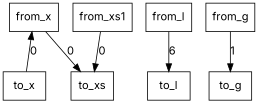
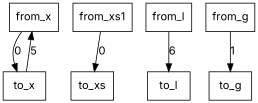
(60, 49) -> (14, 47)
(34, 52) -> (34, 52)
